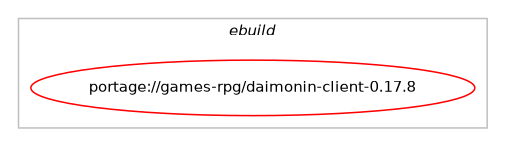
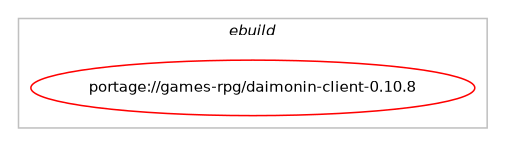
(253, 88) -> (253, 88)
